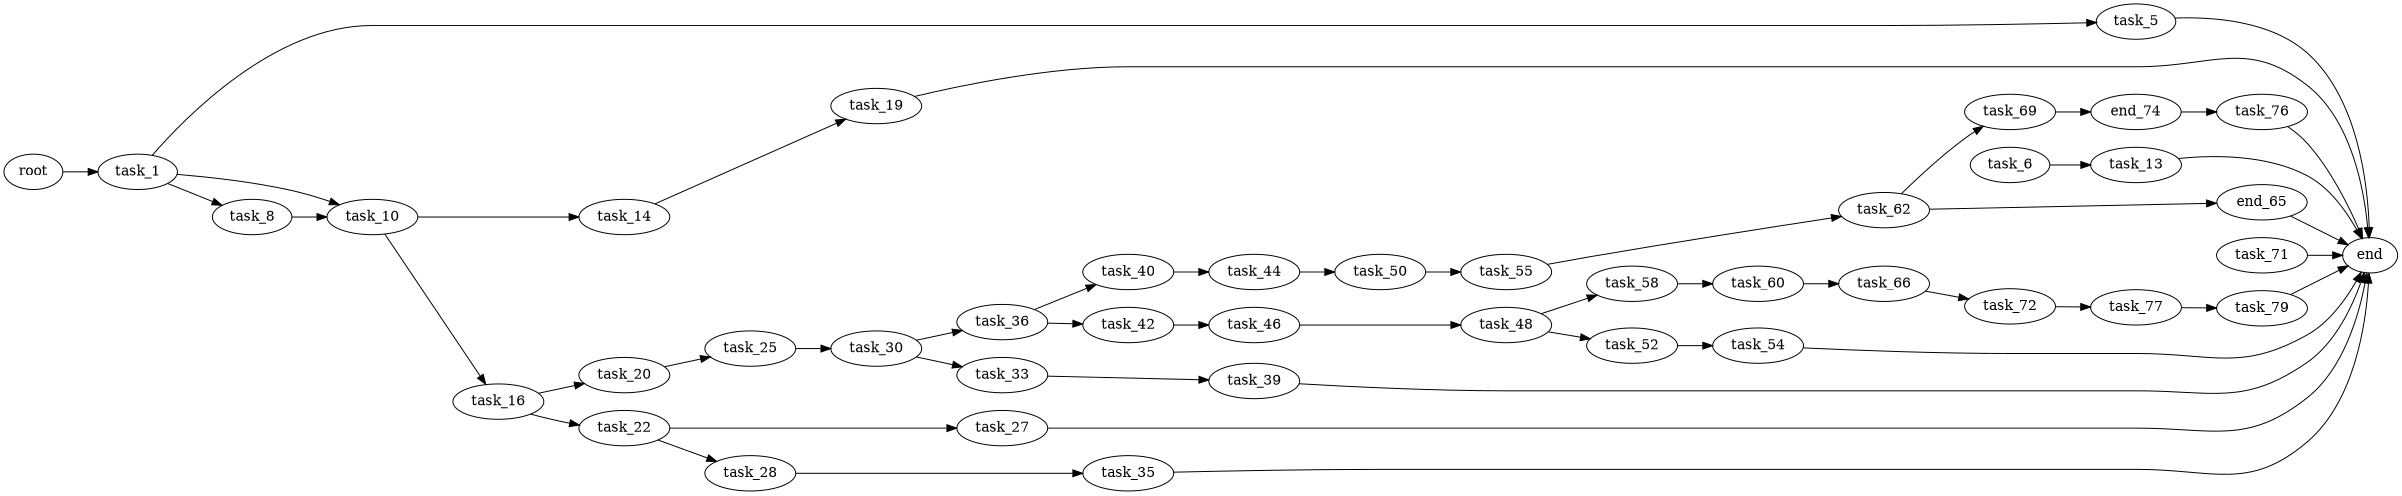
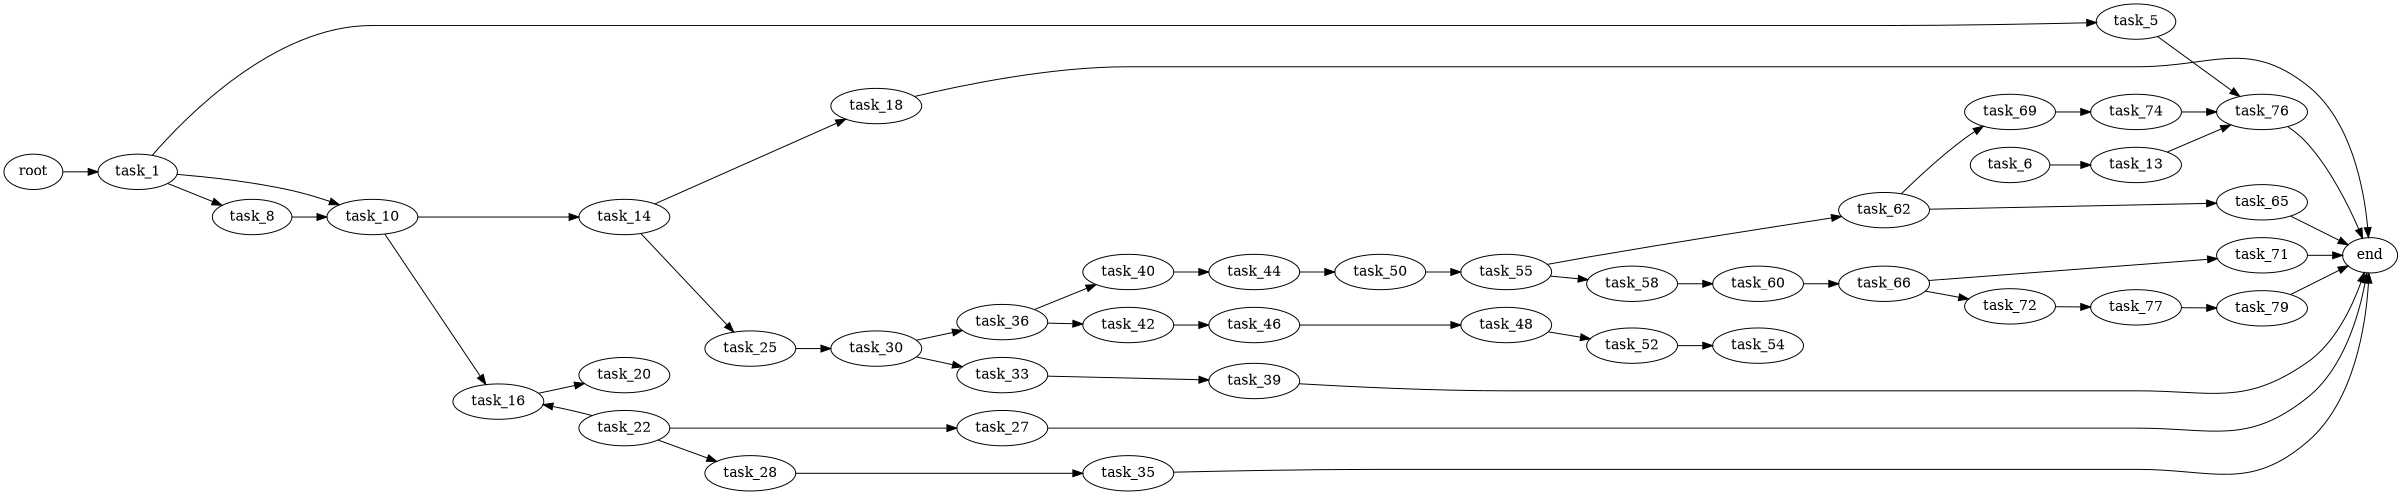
(2324, 71) -> (2200, 68)
(876, 106) -> (876, 106)
(2136, 112) -> (2136, 112)
(2280, 165) -> (2194, 140)
(2262, 202) -> (2262, 202)
none -> (2068, 270)
(1564, 306) -> (1564, 277)
(2094, 354) -> none
(683, 363) -> (684, 279)
(550, 419) -> (572, 411)
